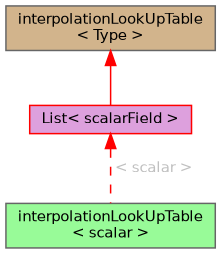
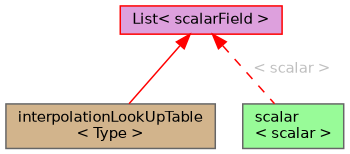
(111, 85) -> (154, 75)
(111, 226) -> (293, 126)
